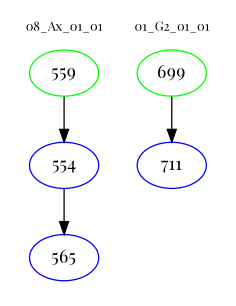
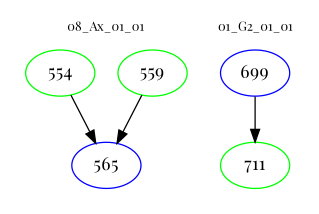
(172, 73) -> (255, 73)
(64, 113) -> (132, 113)
(64, 165) -> (60, 73)
(172, 165) -> (255, 165)
